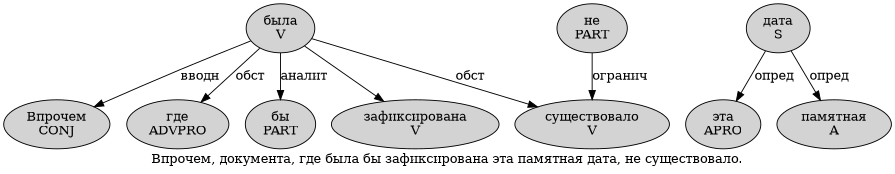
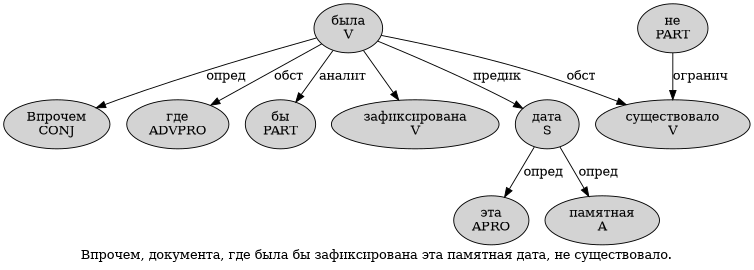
none -> (447, 71)
(200, 76) -> (226, 76)
